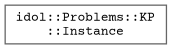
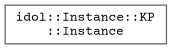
(86, 25) -> (86, 25)
